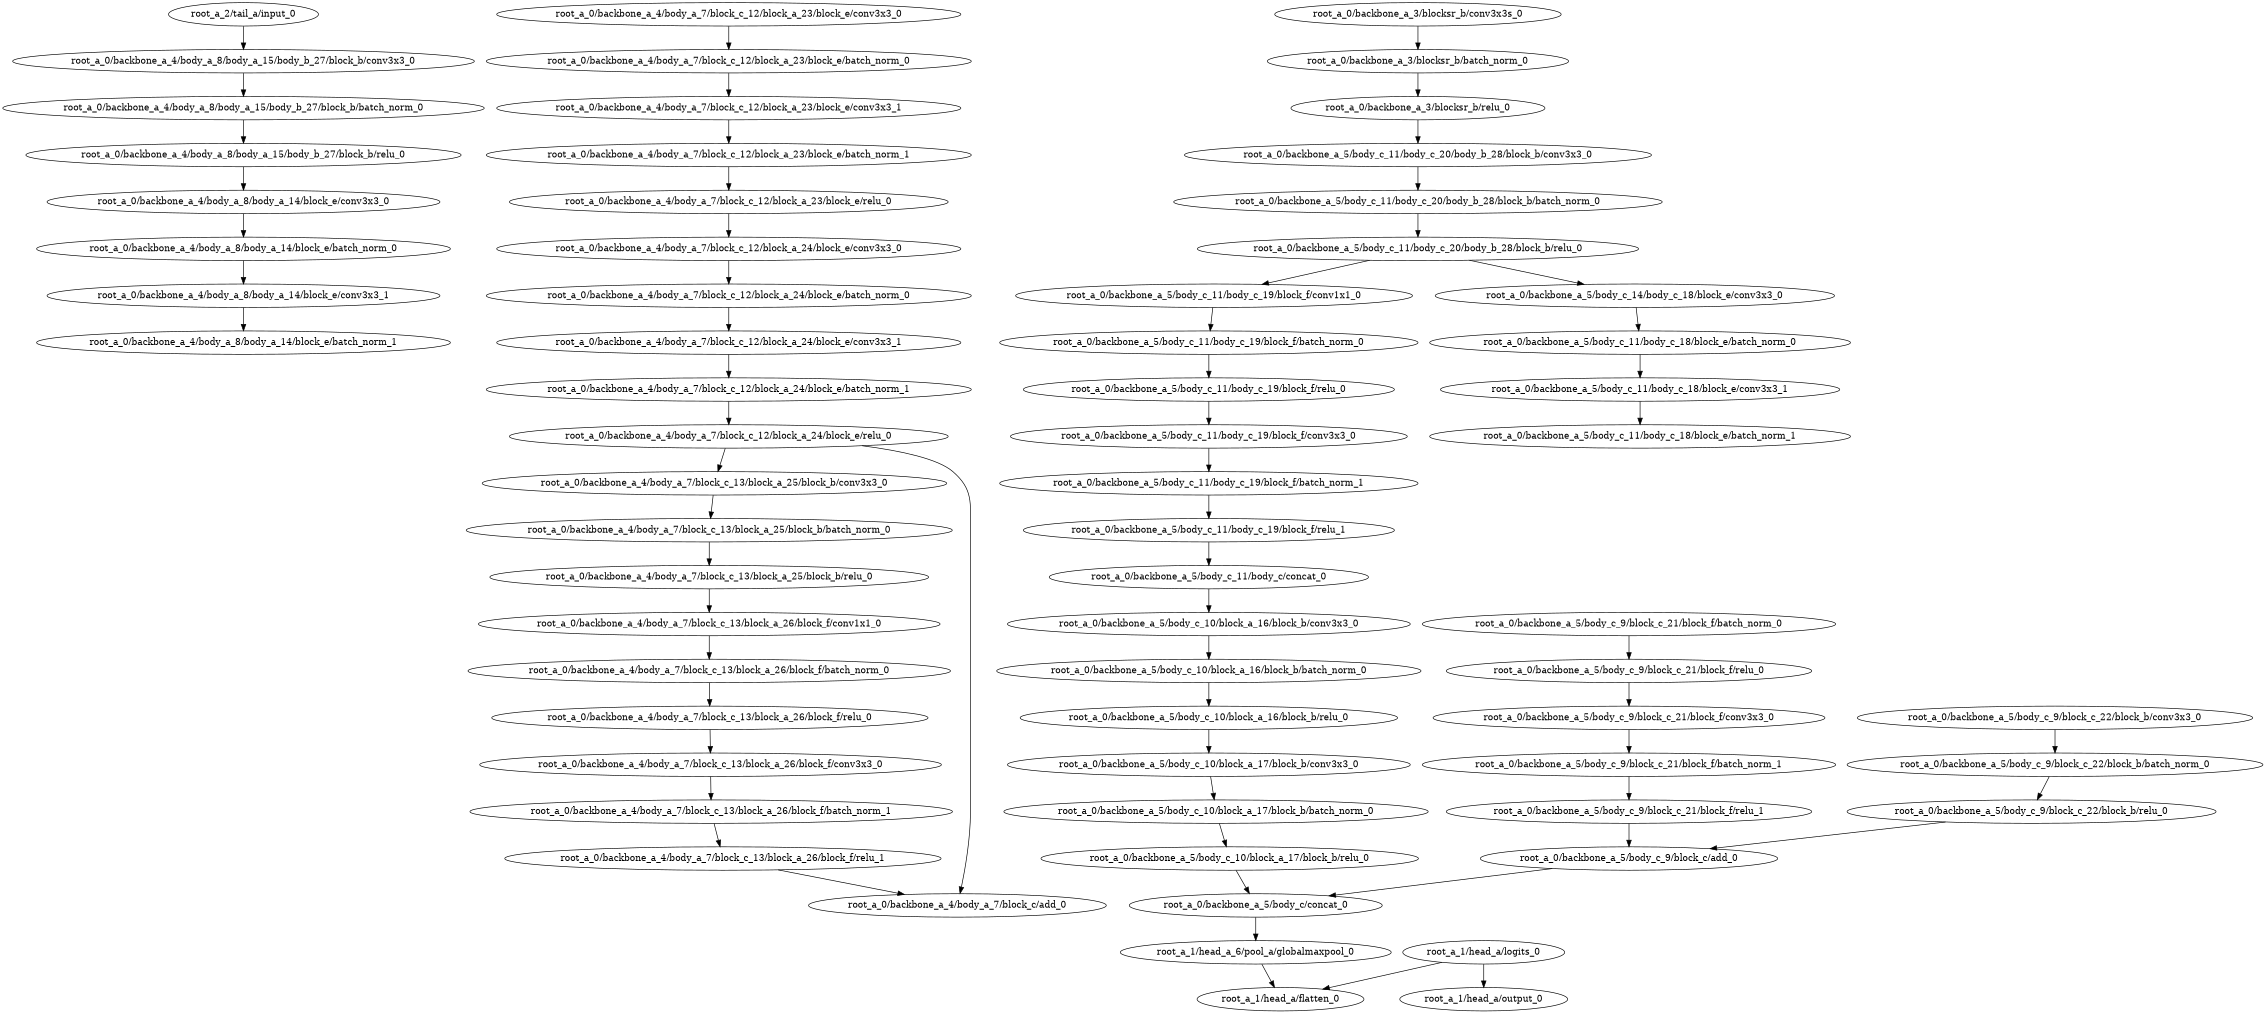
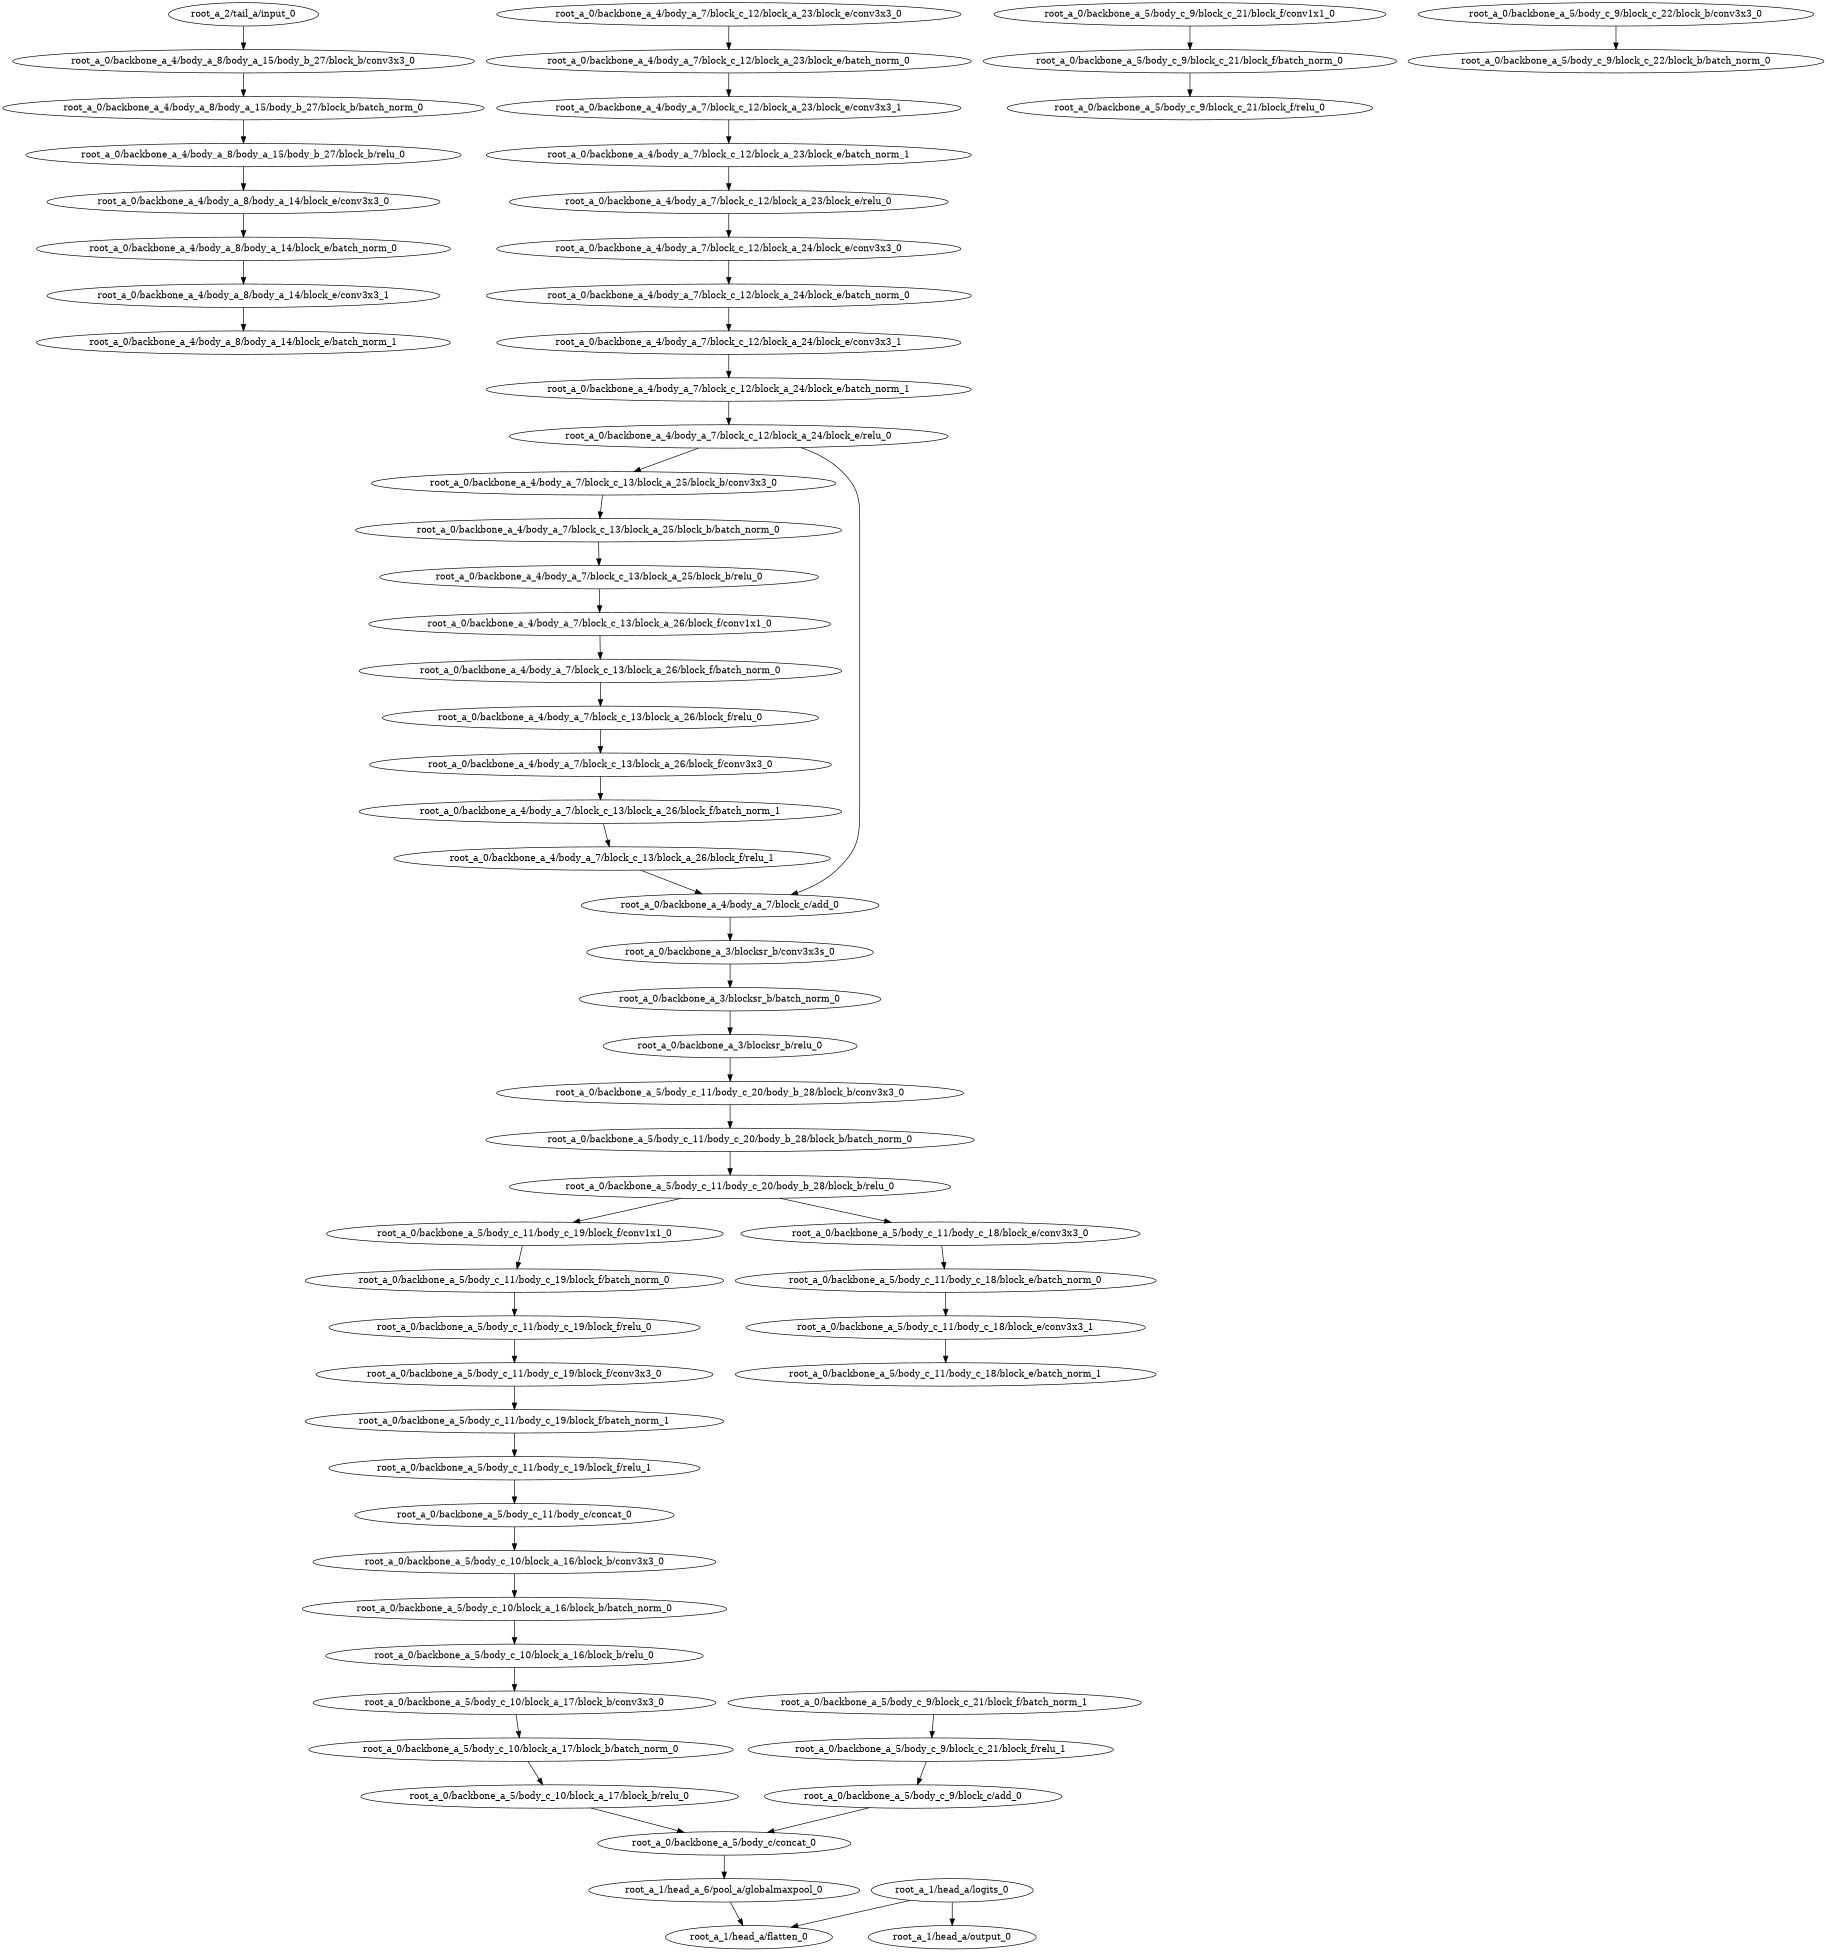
none -> (1190, 14)
(1635, 296) -> (940, 1234)
(1629, 718) -> none
(2032, 812) -> none
none -> (730, 926)
